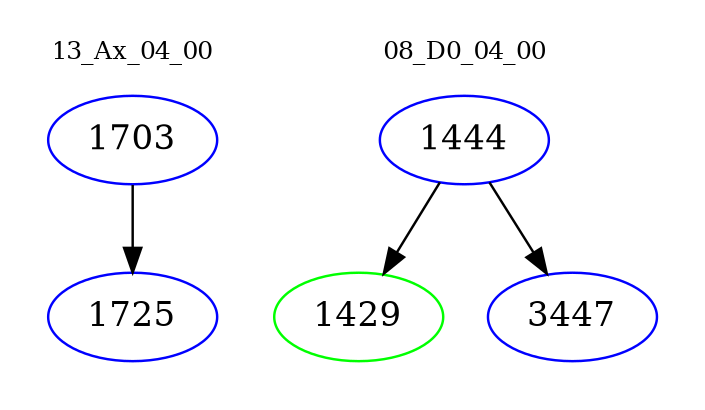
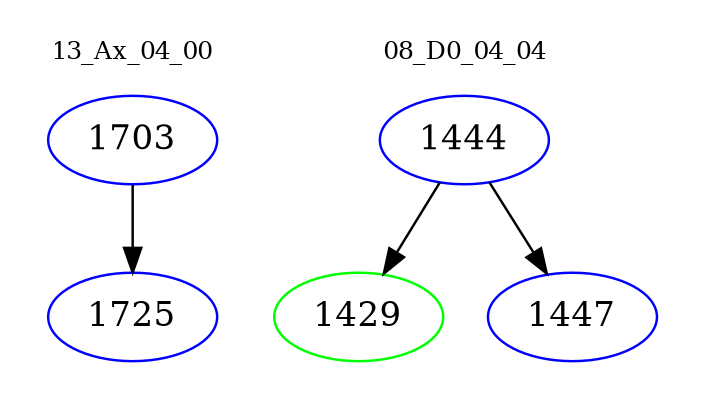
(466, 53) -> (466, 53)
(572, 317) -> (572, 317)
